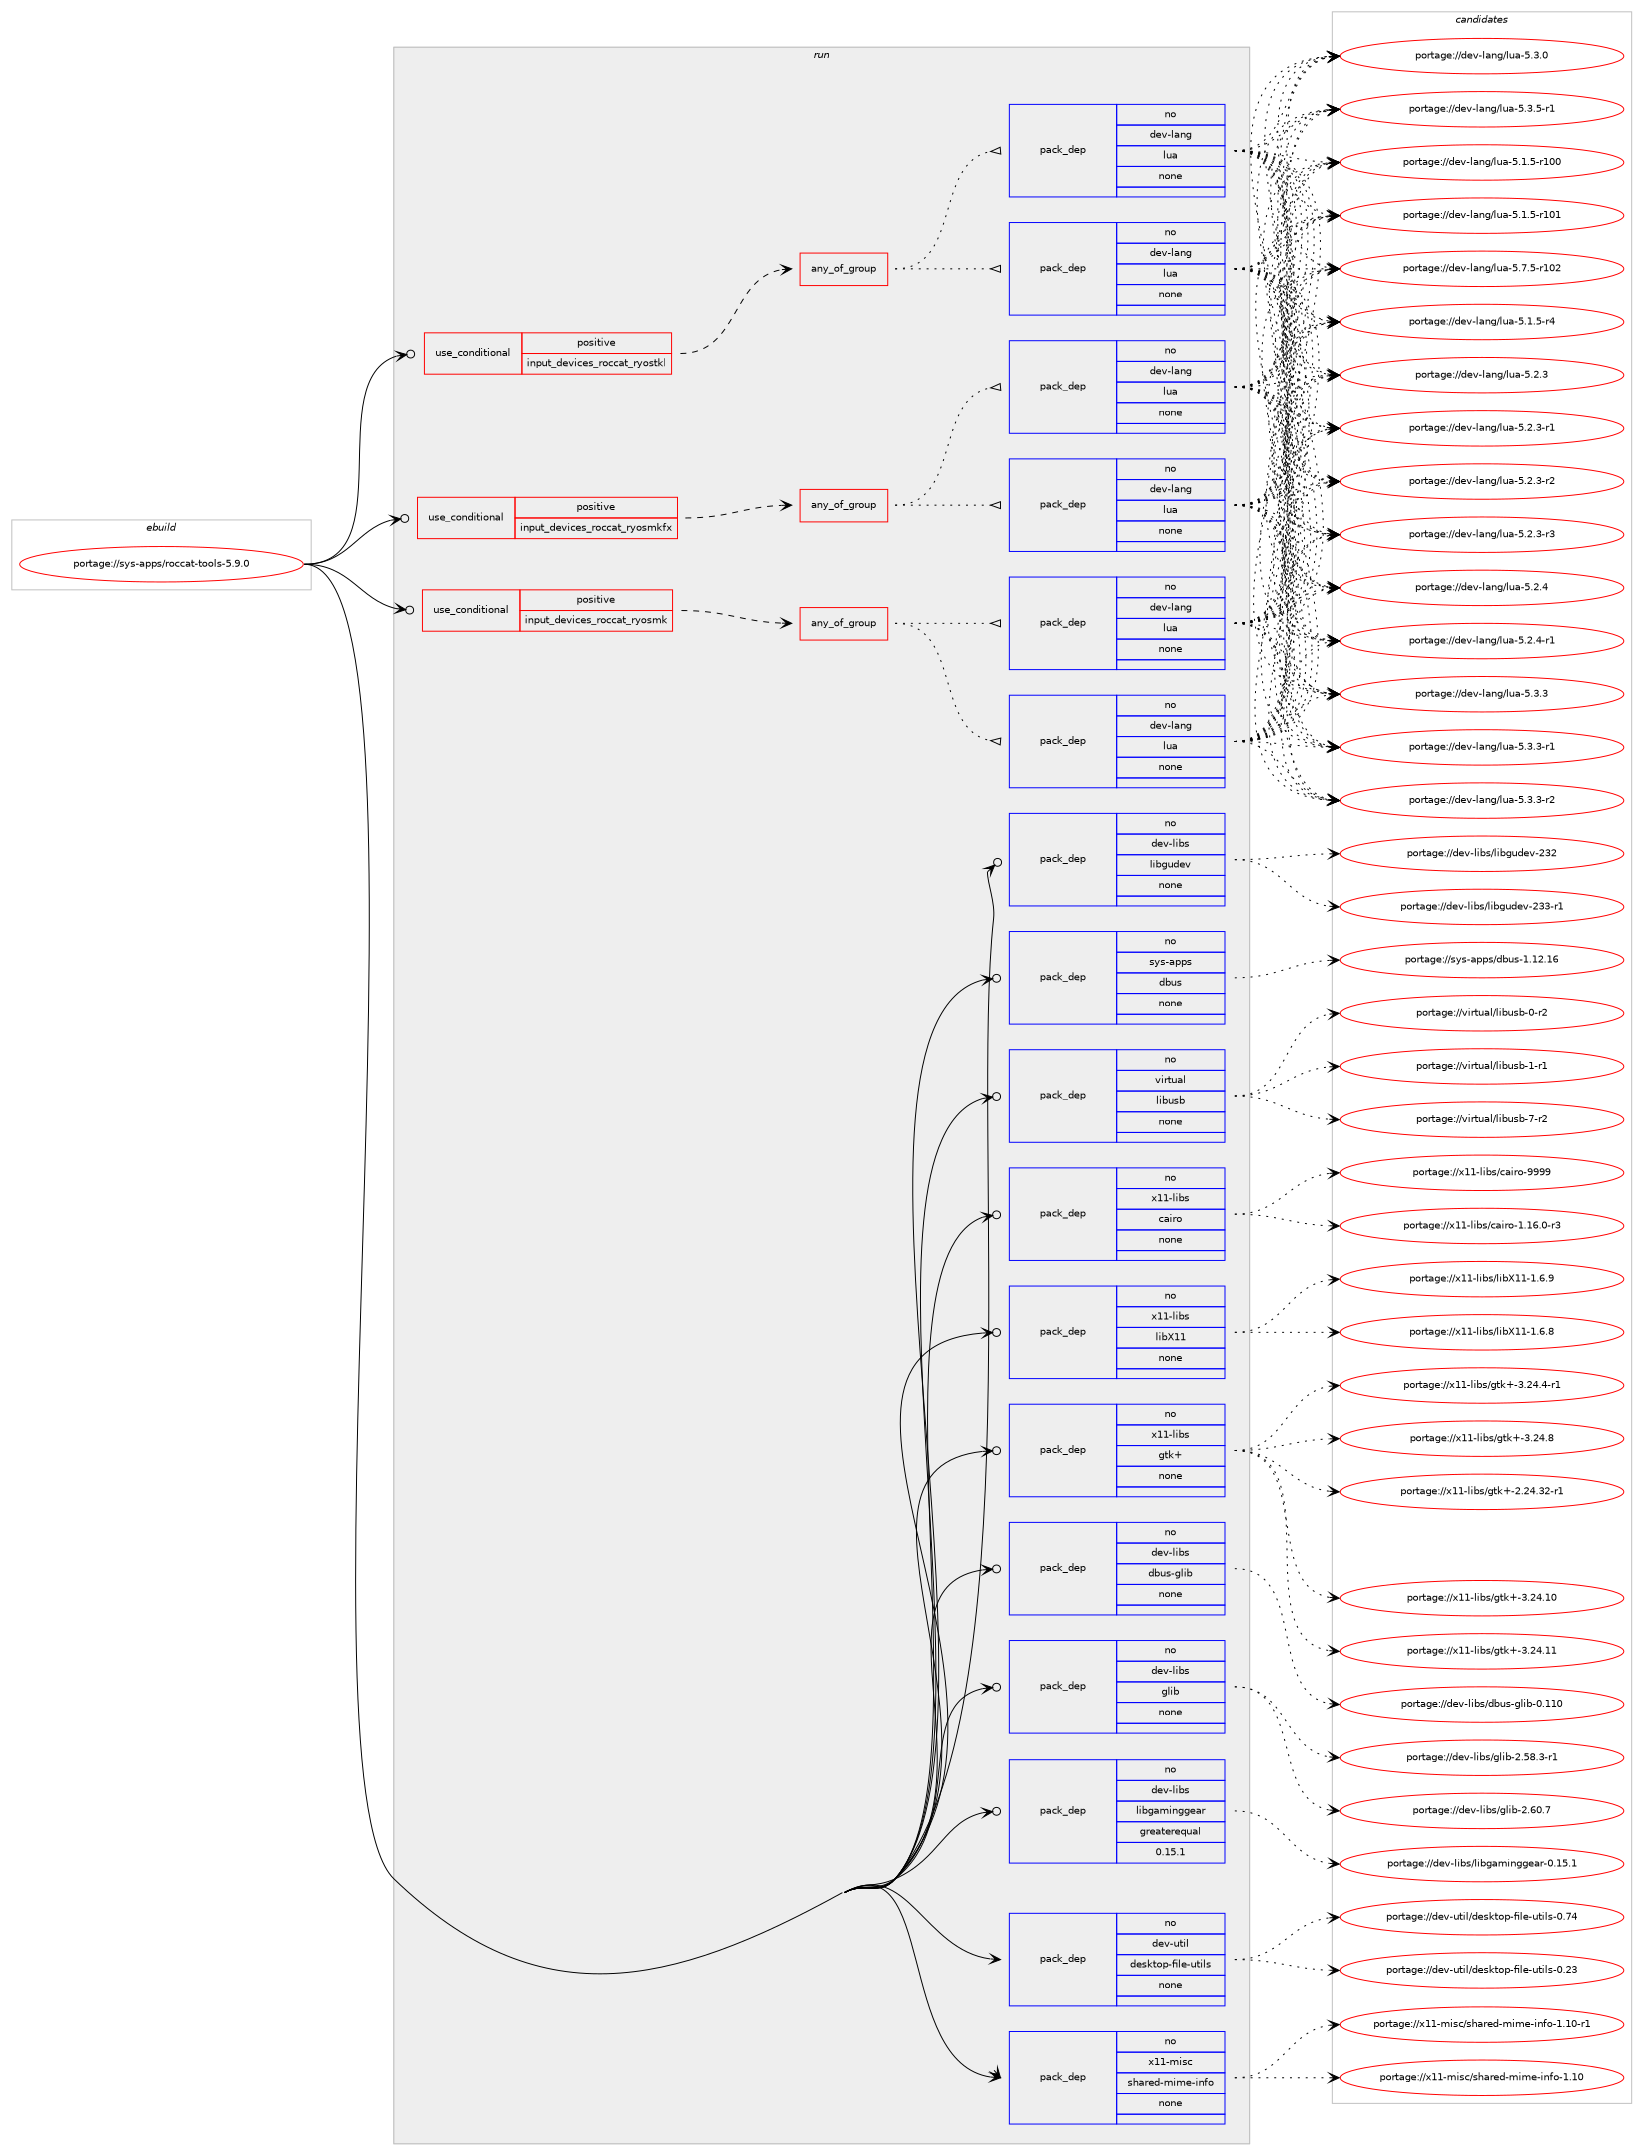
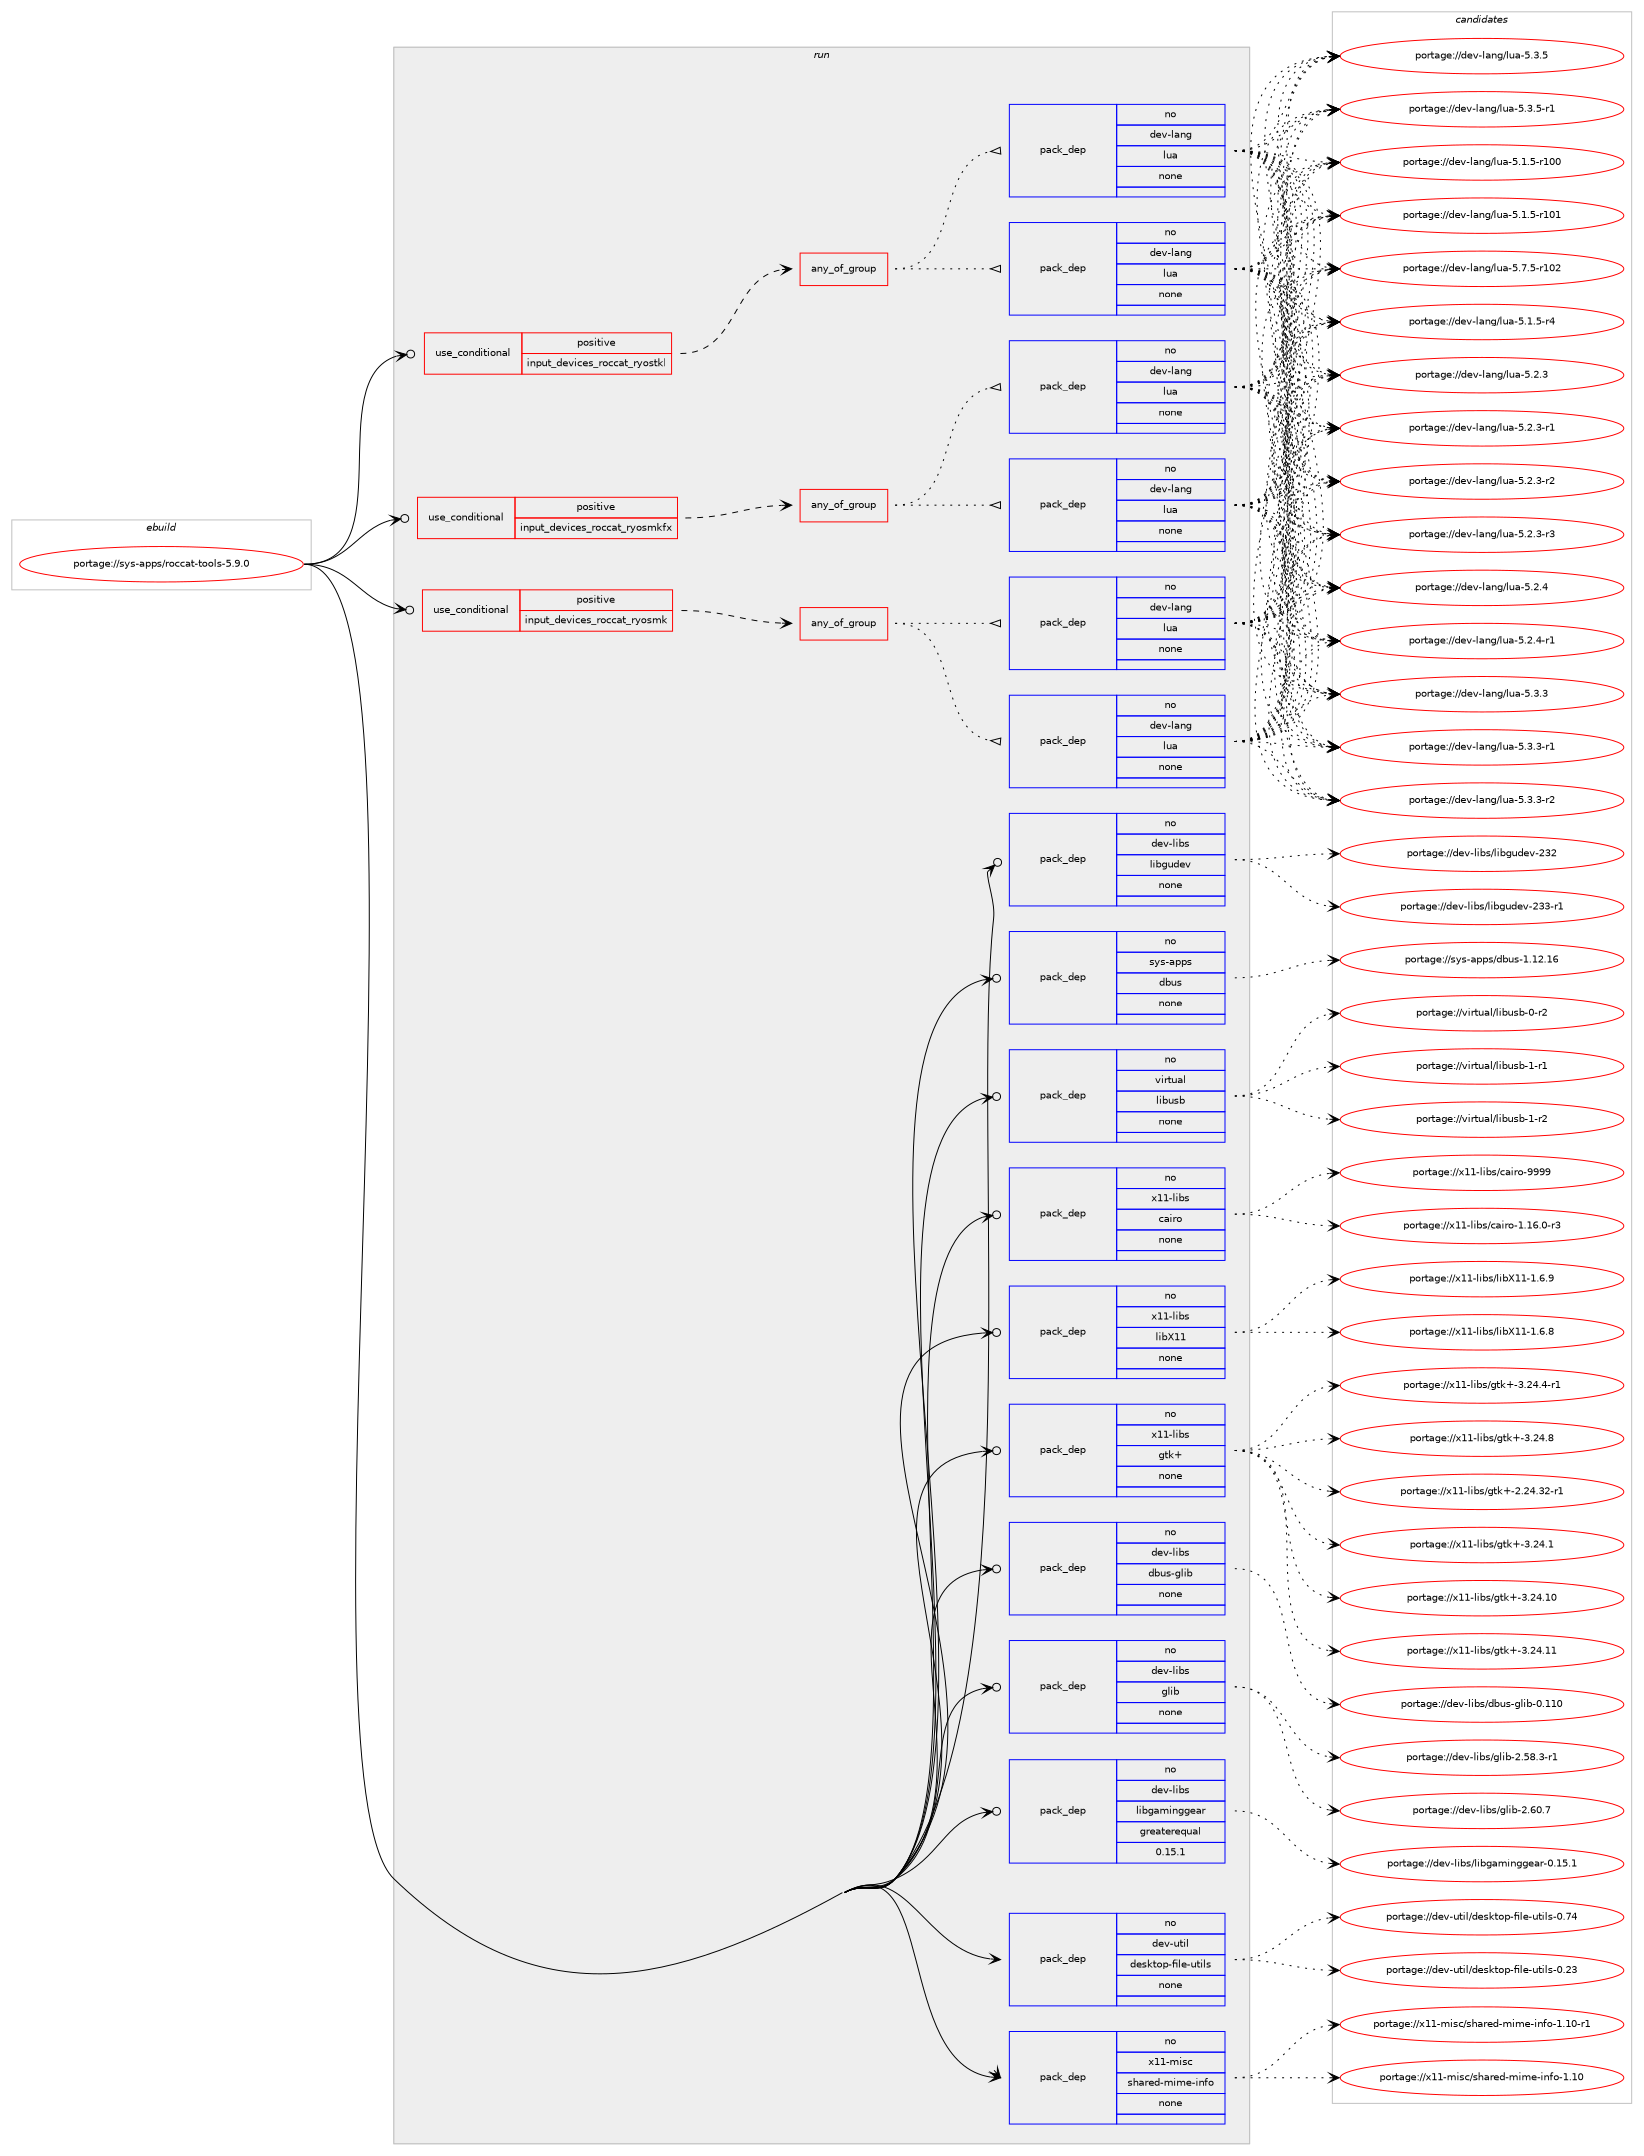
(1482, 56) -> (1482, 56)
(1482, 1120) -> (1482, 1120)
none -> (1482, 1545)
